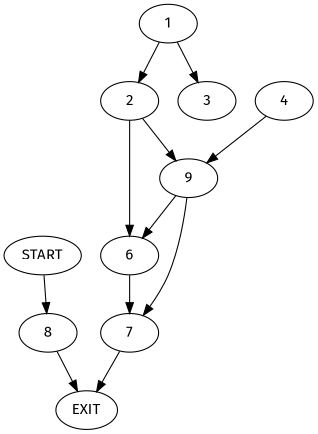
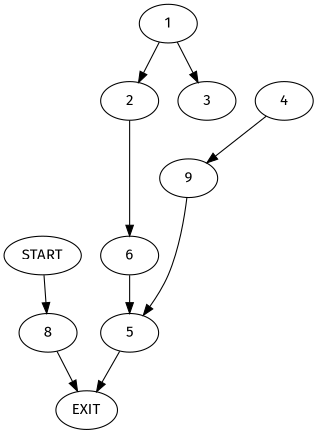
(156, 135) -> none
(162, 213) -> none
(130, 333) -> (130, 333)
